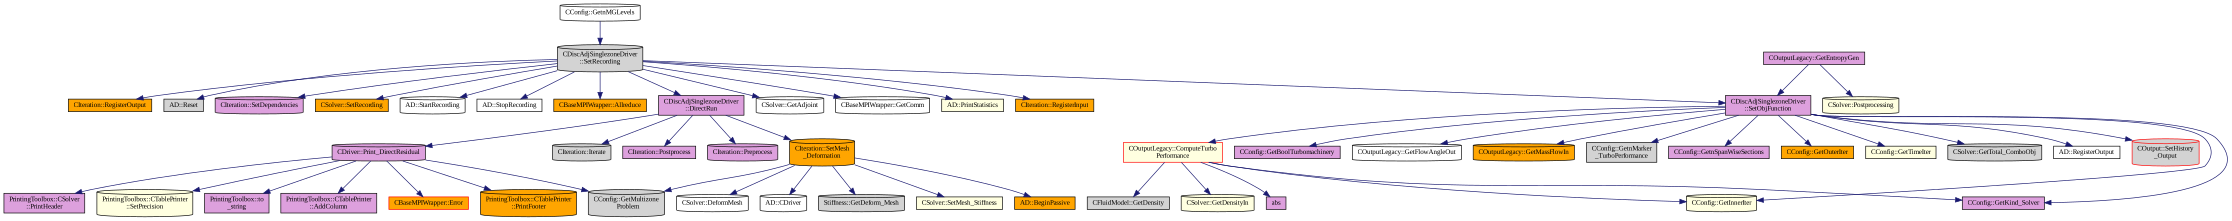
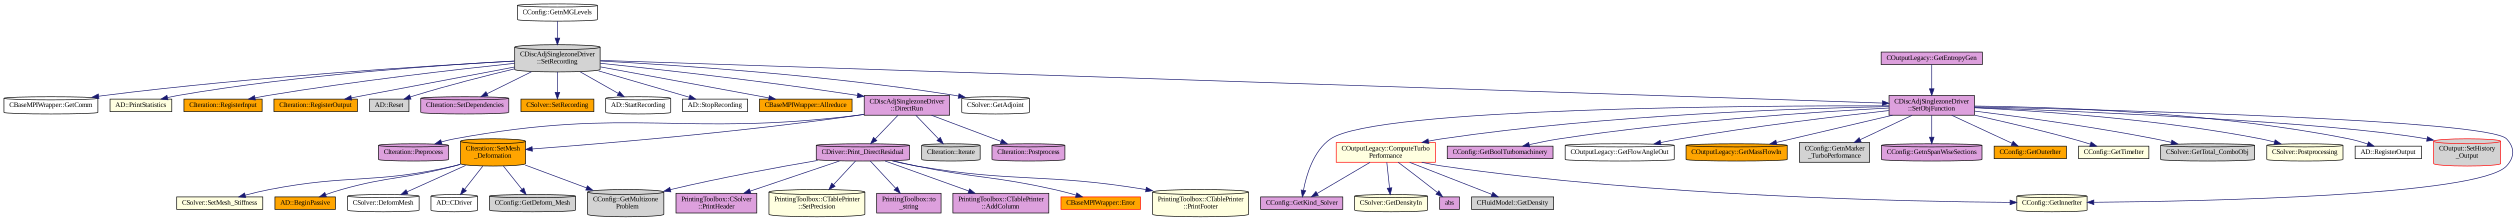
(1834, 78) -> (2125, 119)
(659, 152) -> (1028, 152)
(1719, 152) -> (1932, 152)
(529, 203) -> (1201, 203)
(862, 203) -> (532, 203)
